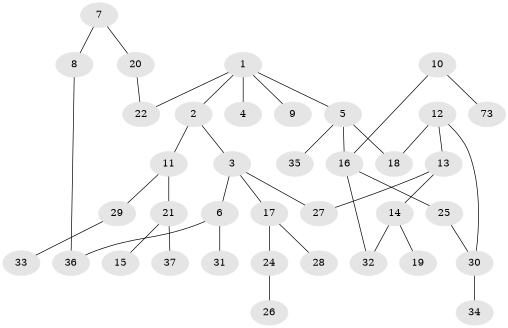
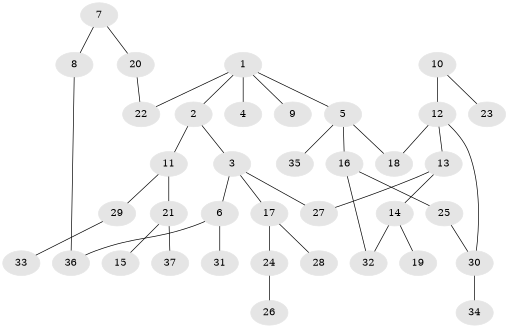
(391, 114) -> (437, 90)
(487, 114) -> (487, 114)
